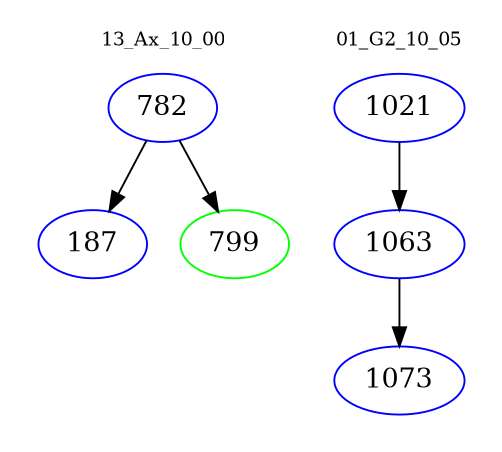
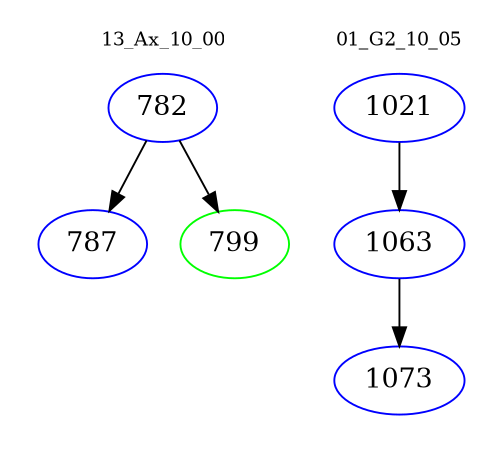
(93, 244) -> (93, 244)
